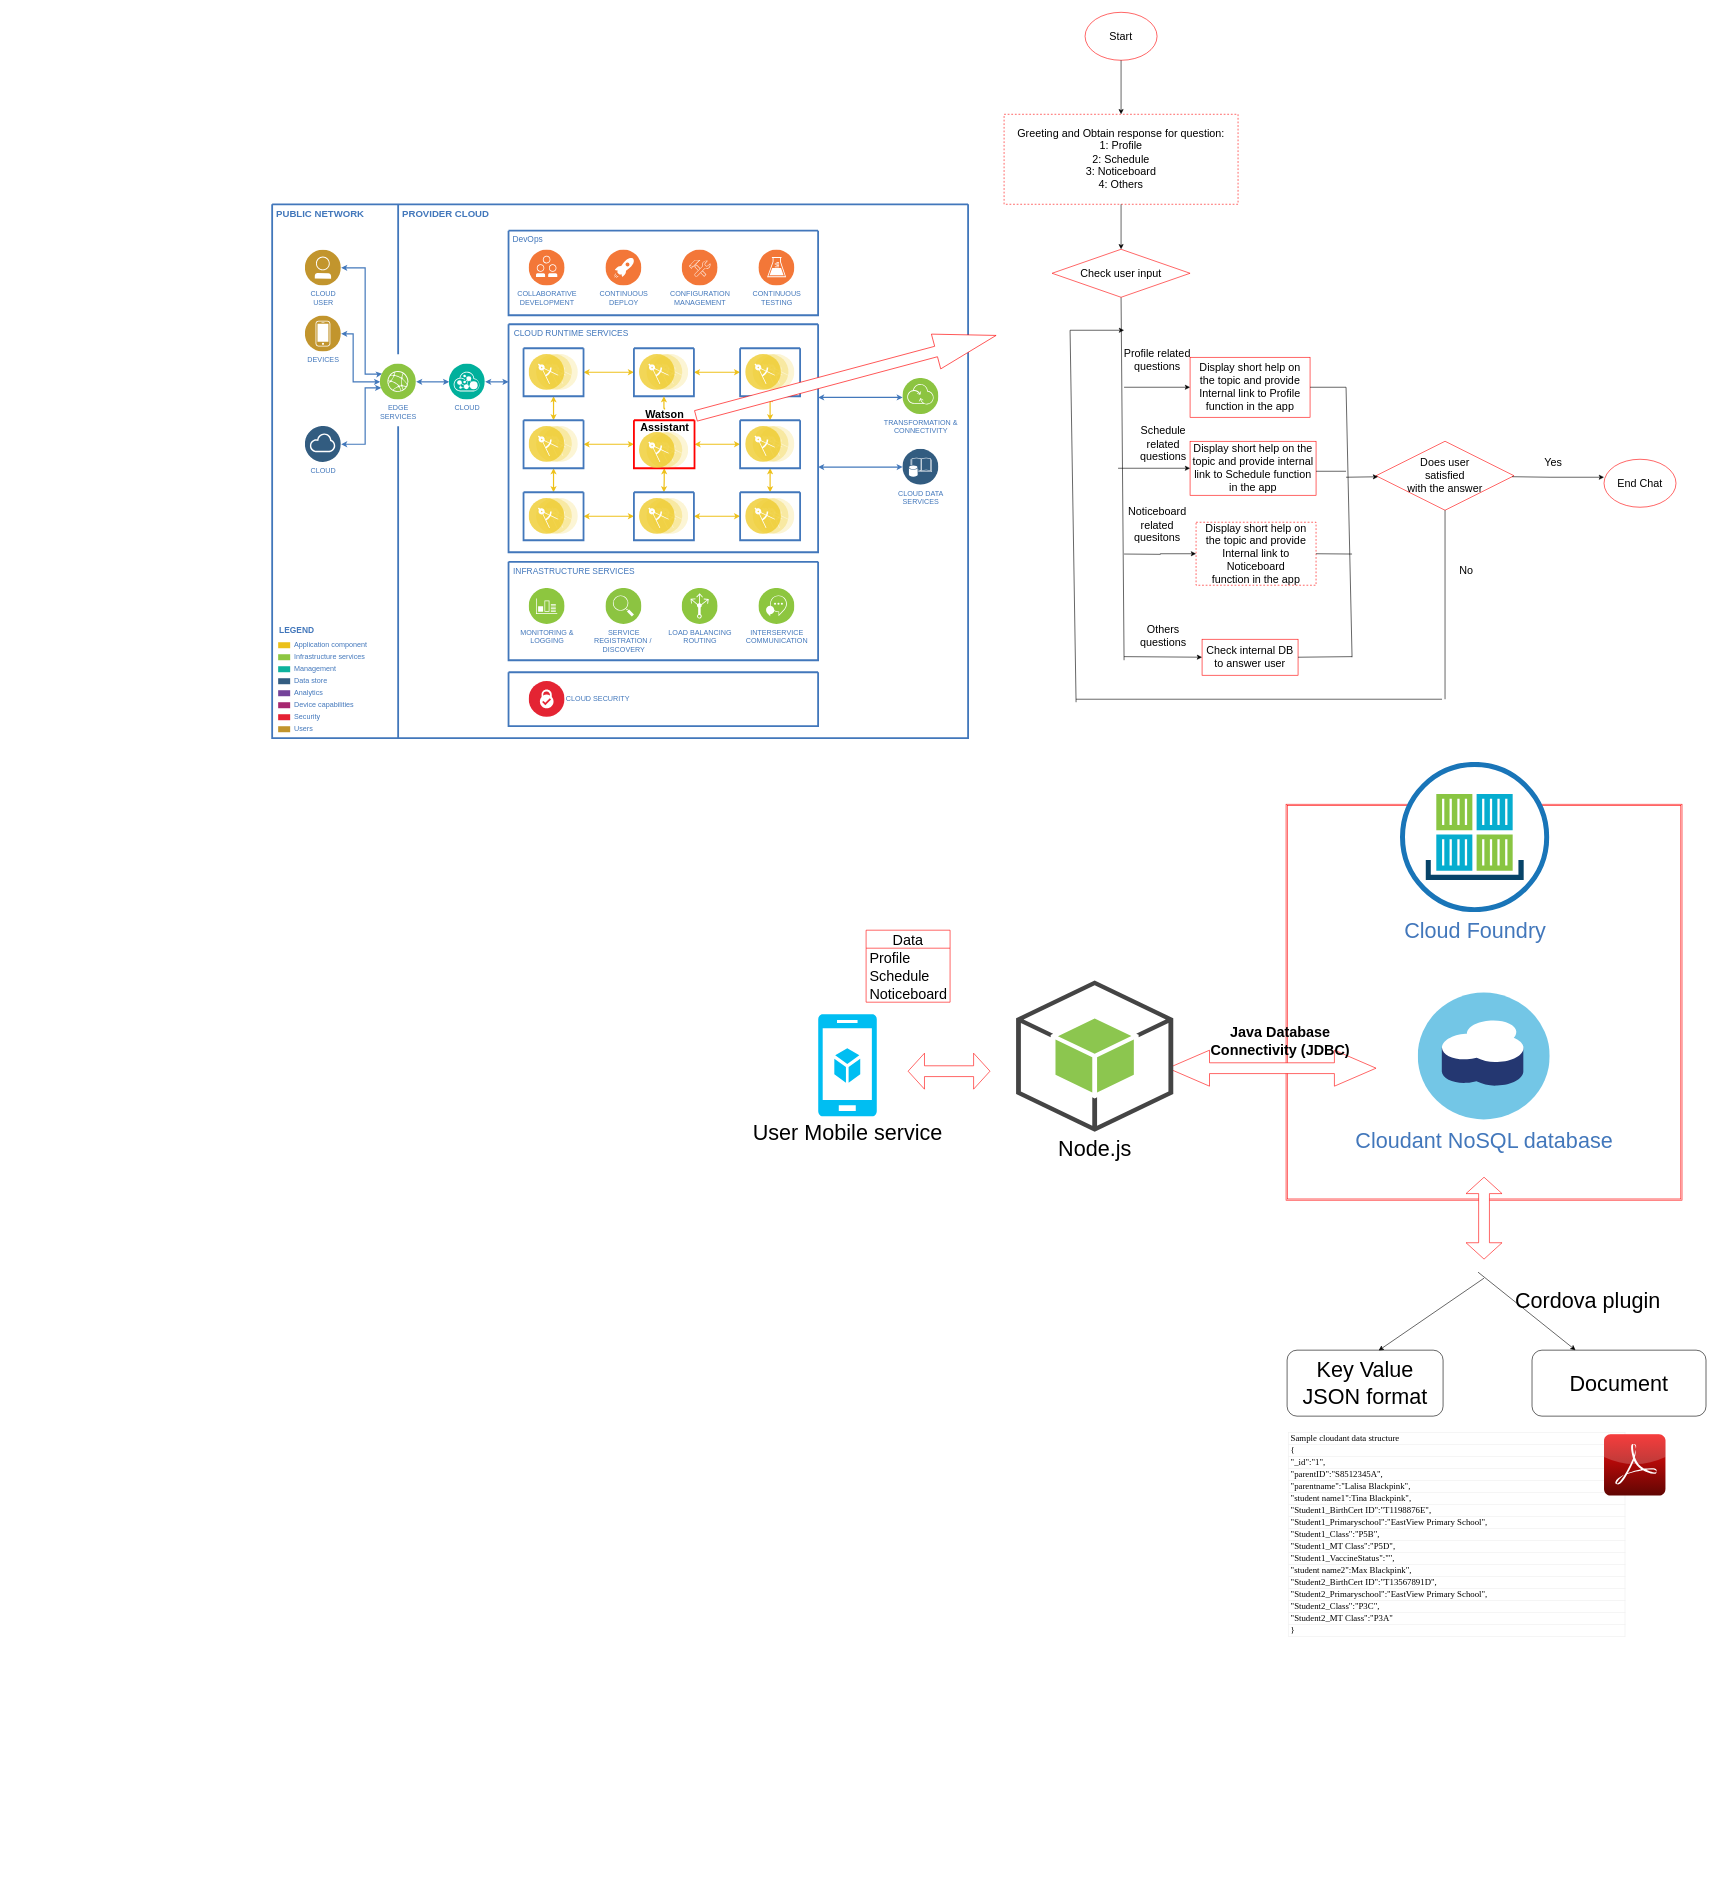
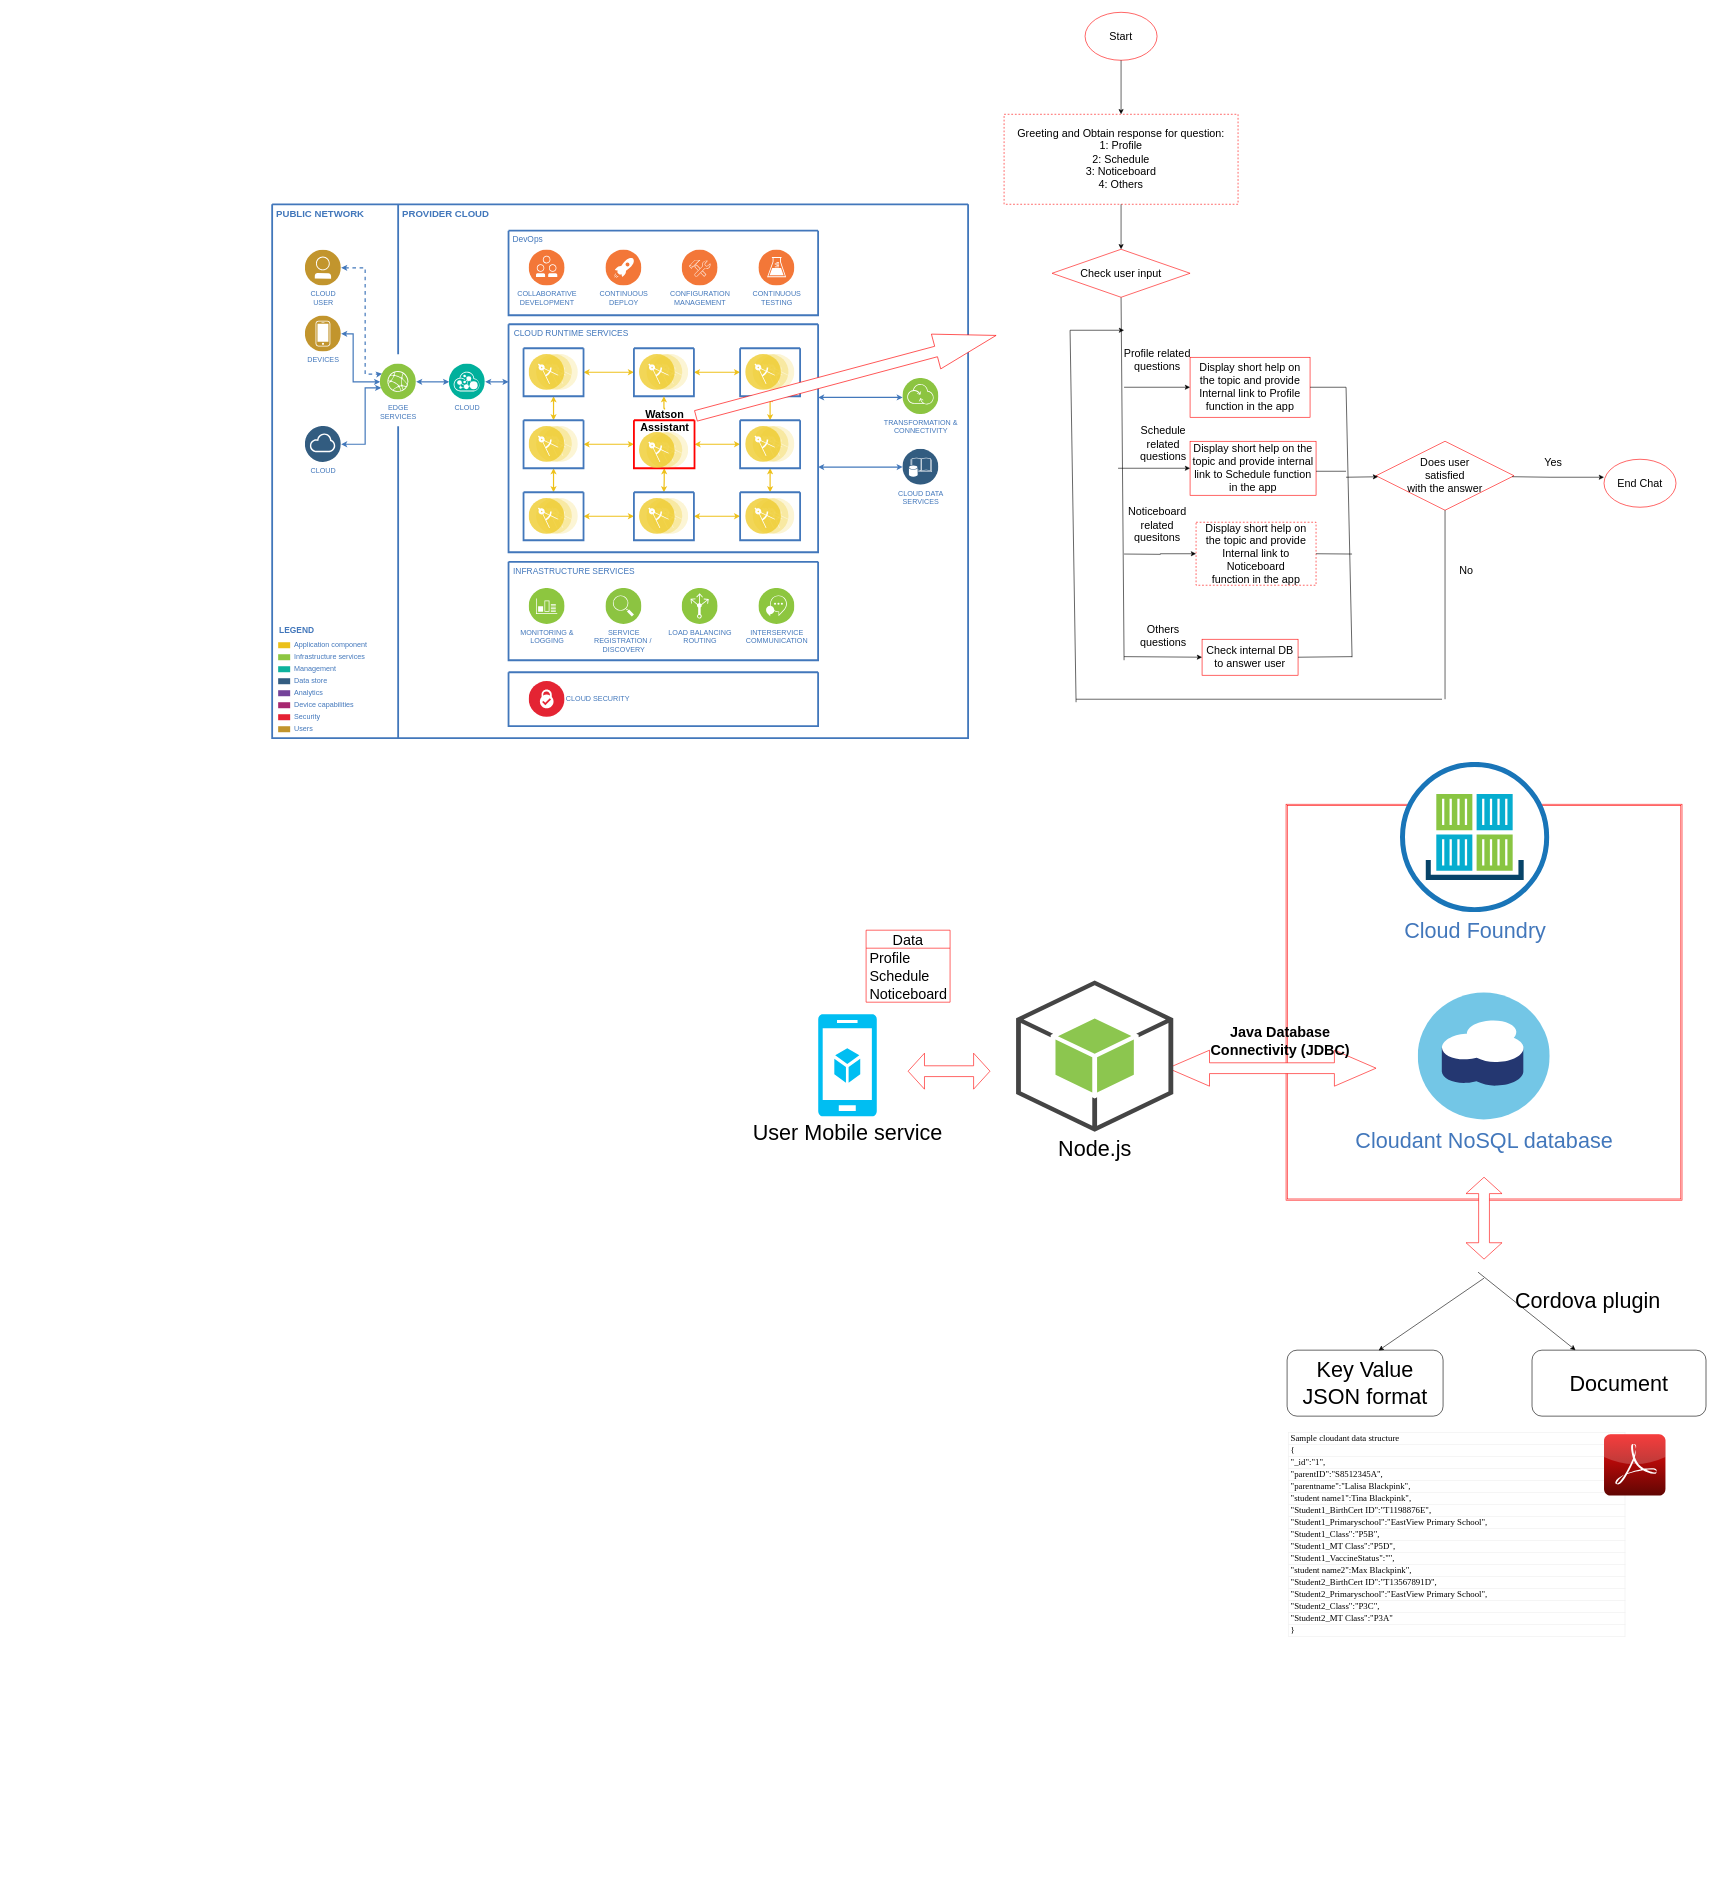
(365, 318) -> (365, 318)
